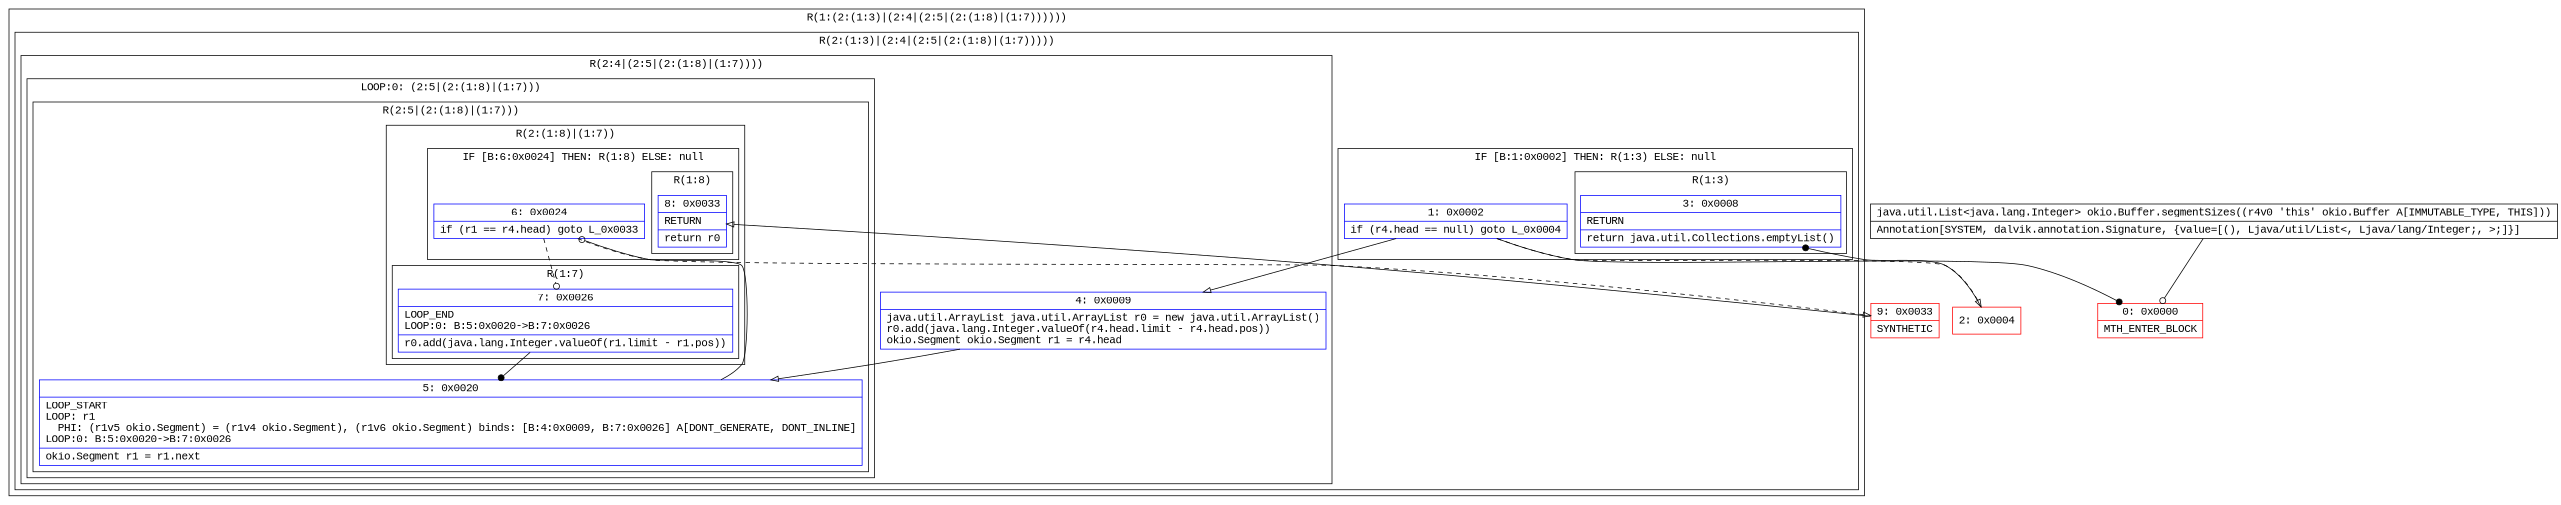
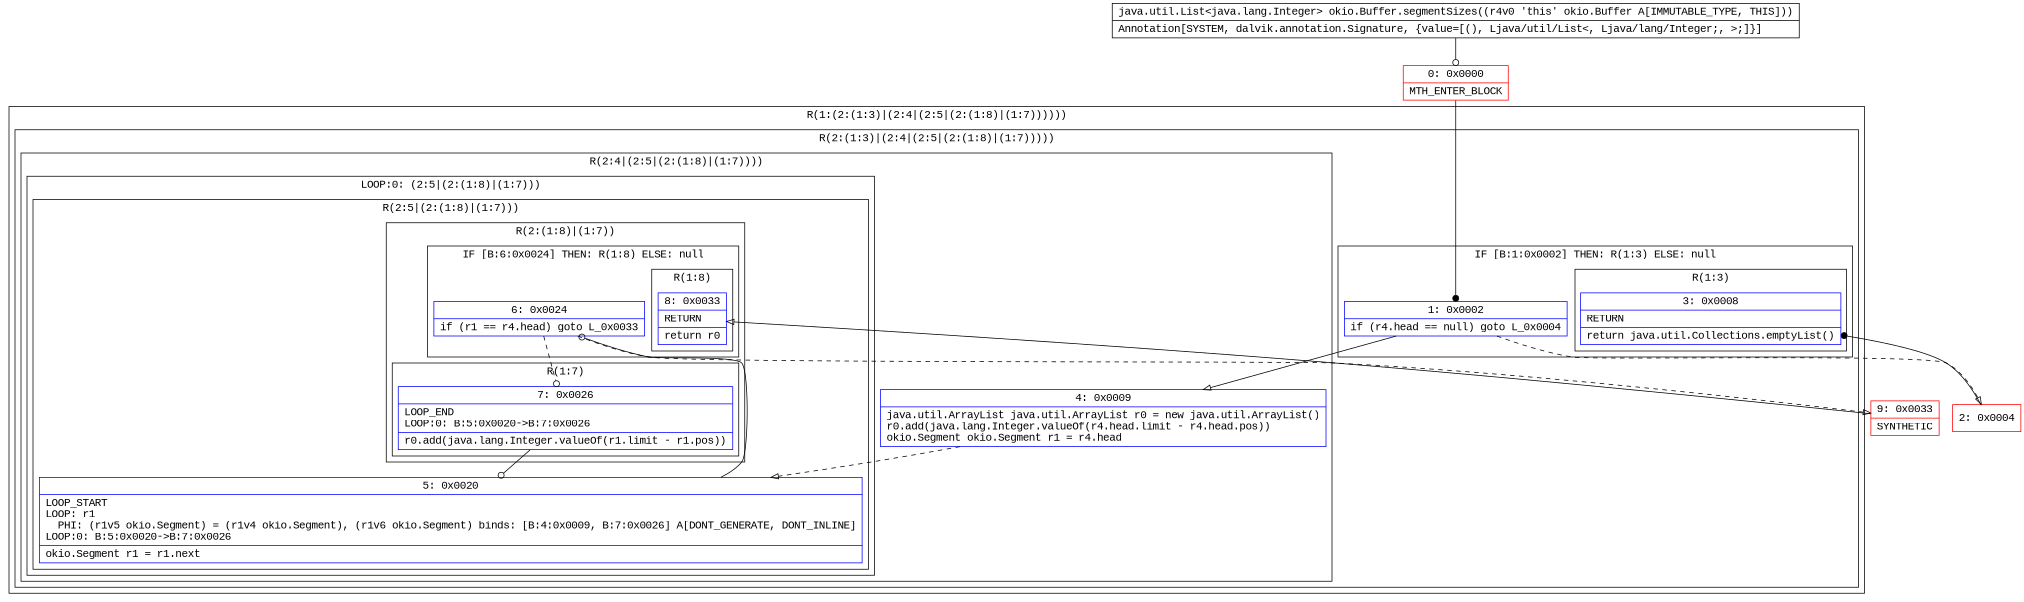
(1950, 261) -> (1456, 198)
(860, 366) -> (860, 464)
(511, 369) -> (511, 467)
